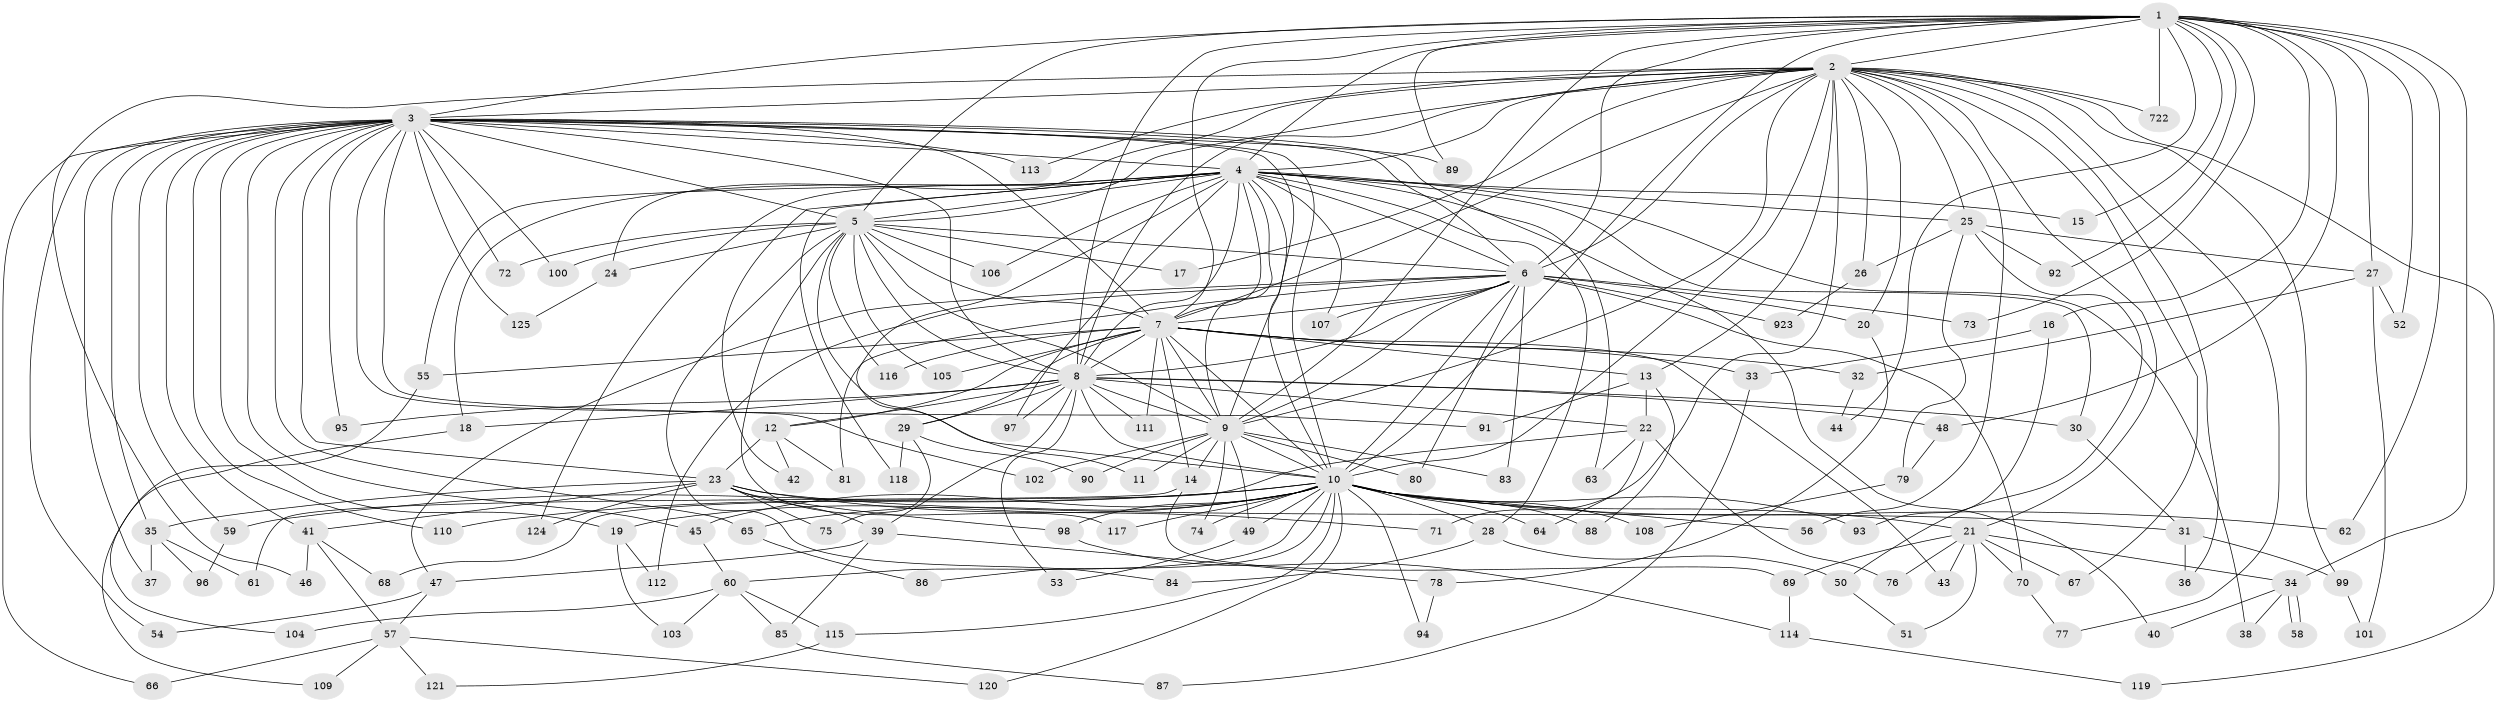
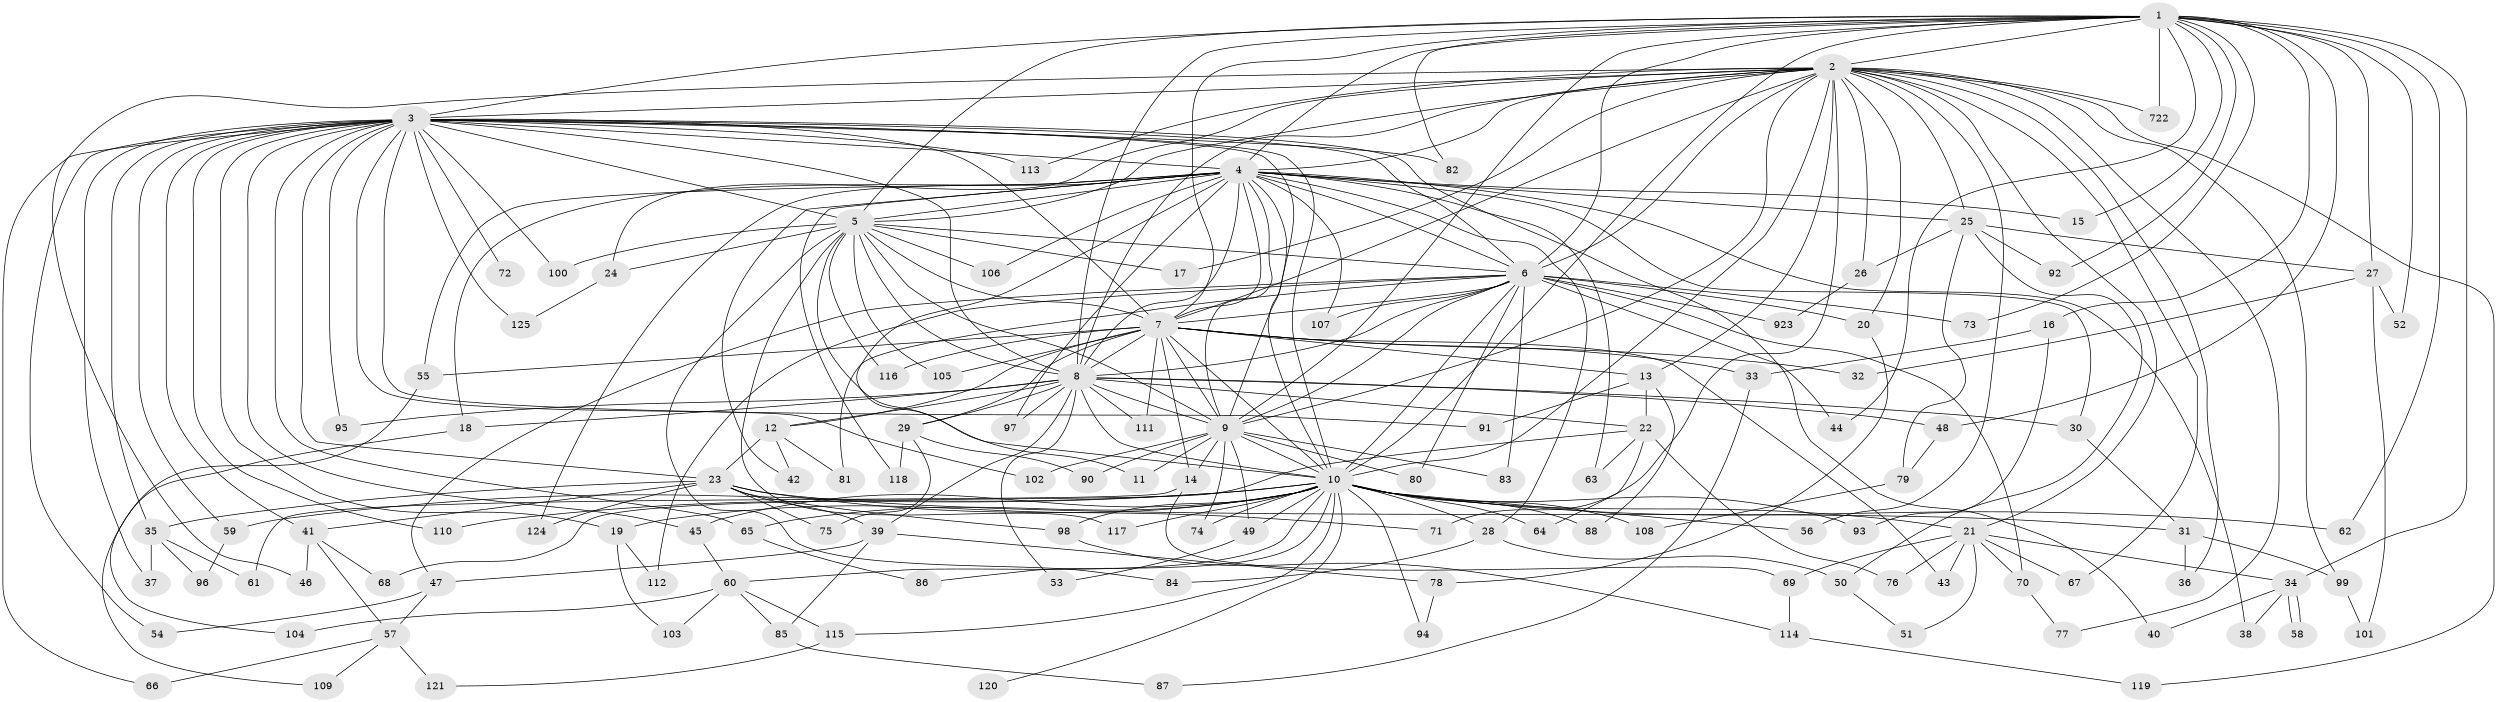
(1453, 171) -> (1453, 171)
(676, 234) -> none
(1848, 403) -> (1695, 334)
(689, 661) -> none
